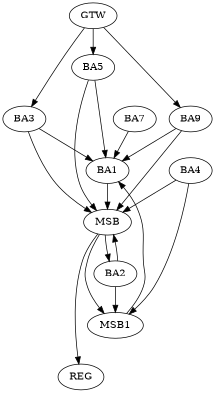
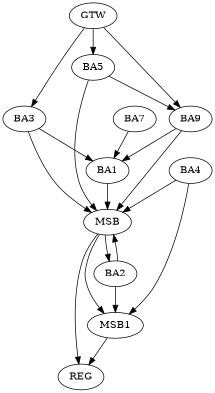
(100, 115) -> (139, 91)
(143, 250) -> (100, 348)
